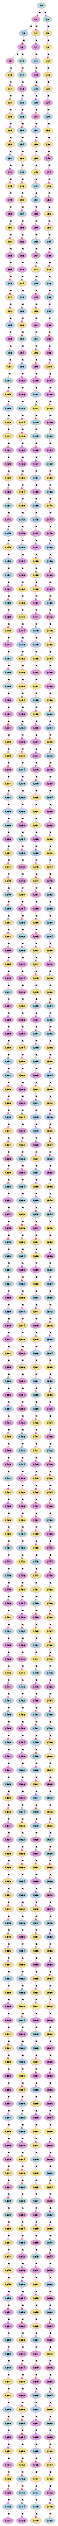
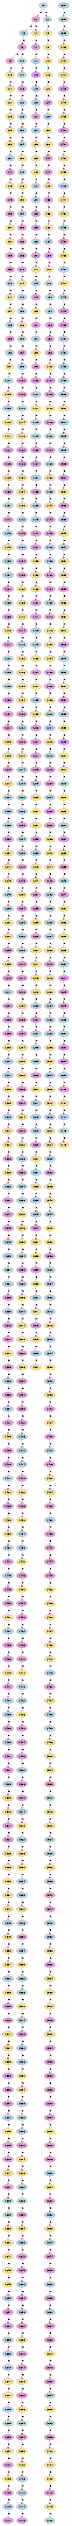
(36, 1373) -> none
